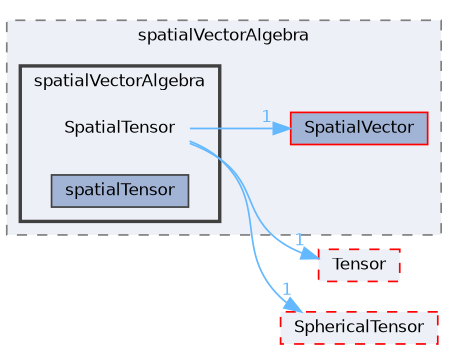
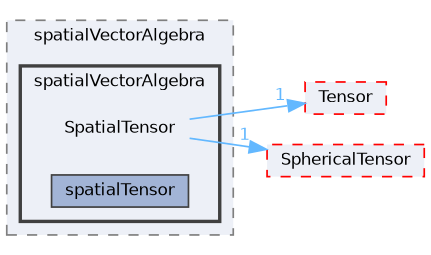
(359, 128) -> none
